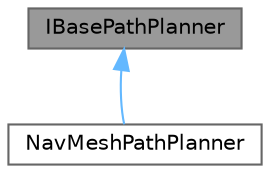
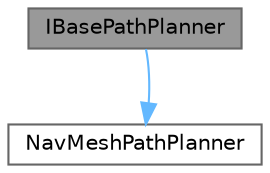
(121, 97) -> (149, 76)
